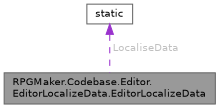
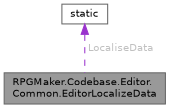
(110, 88) -> (85, 88)
